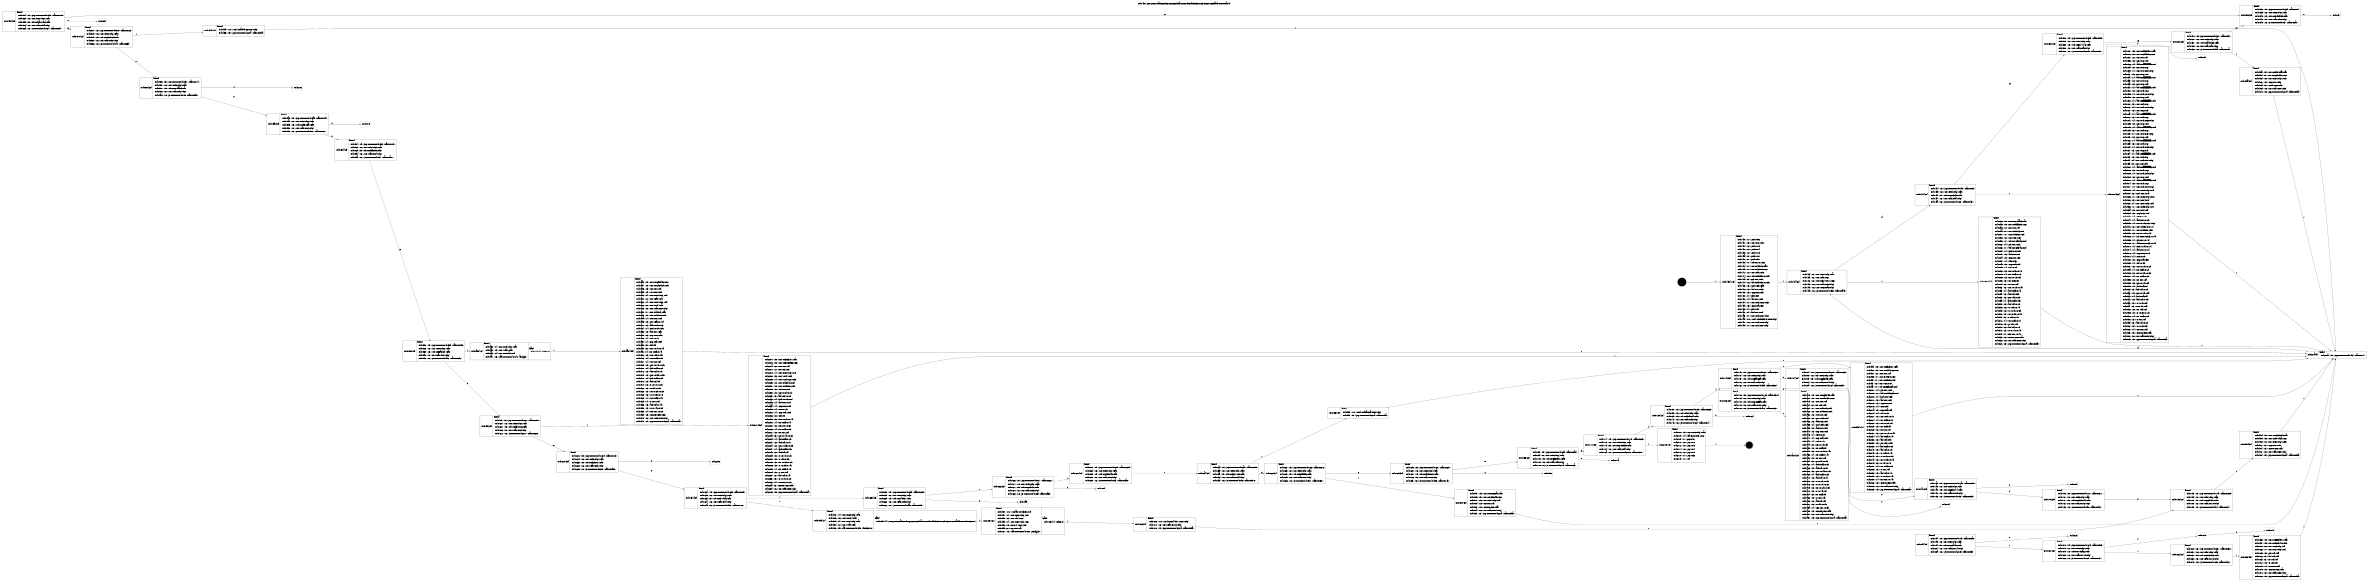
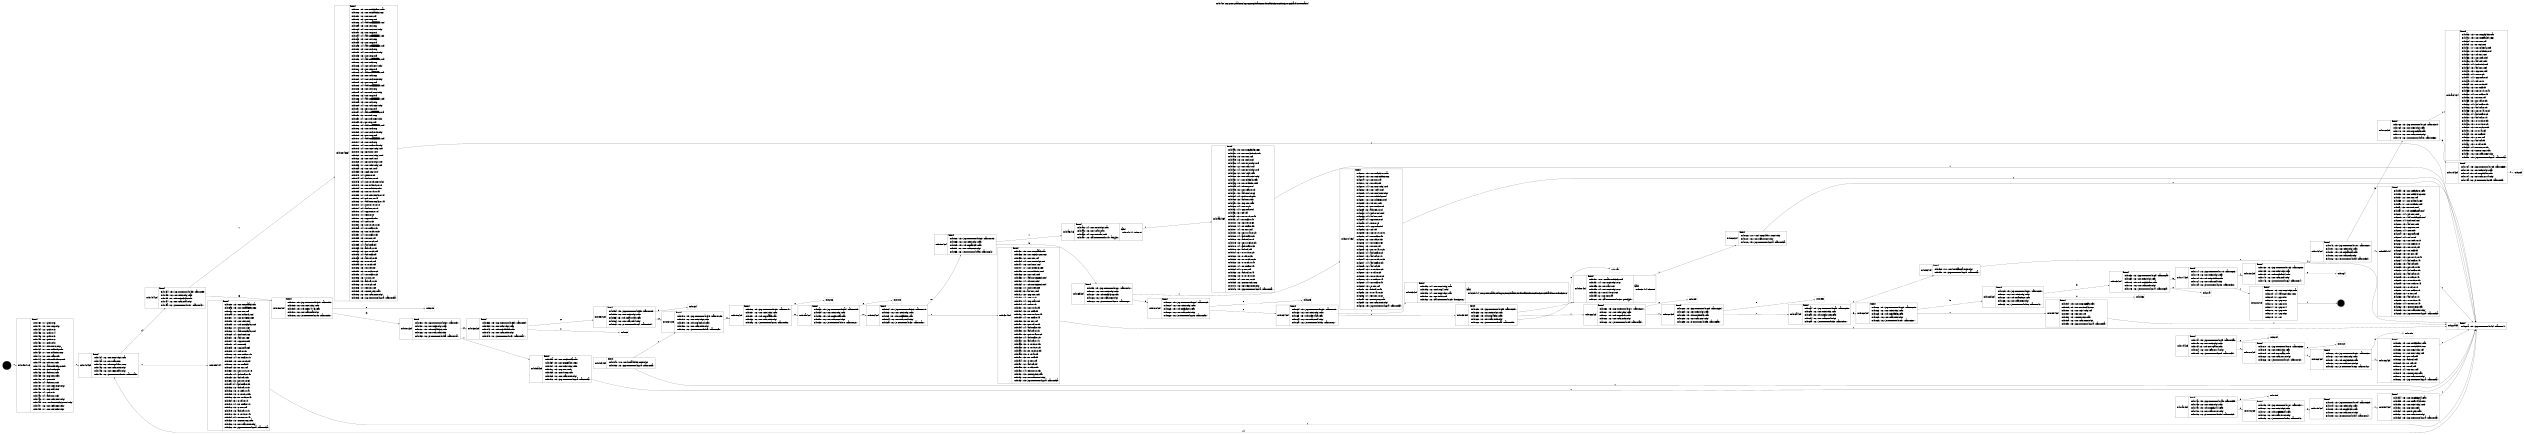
(1151, 15) -> (560, 323)
(167, 34) -> (654, 346)
none -> (1820, 299)
none -> (1029, 315)
(1783, 378) -> (2374, 191)
(1850, 496) -> none
(979, 521) -> (1545, 308)
(1685, 529) -> (2166, 184)
(2235, 533) -> (2383, 335)
